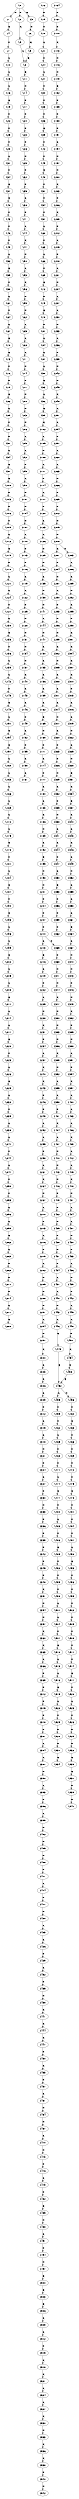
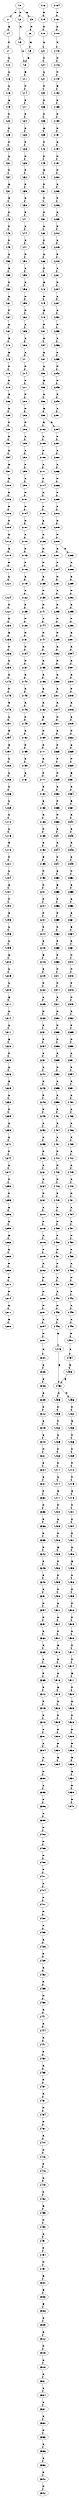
(57, 422) -> (49, 422)
(8, 590) -> none
(49, 940) -> (57, 940)
